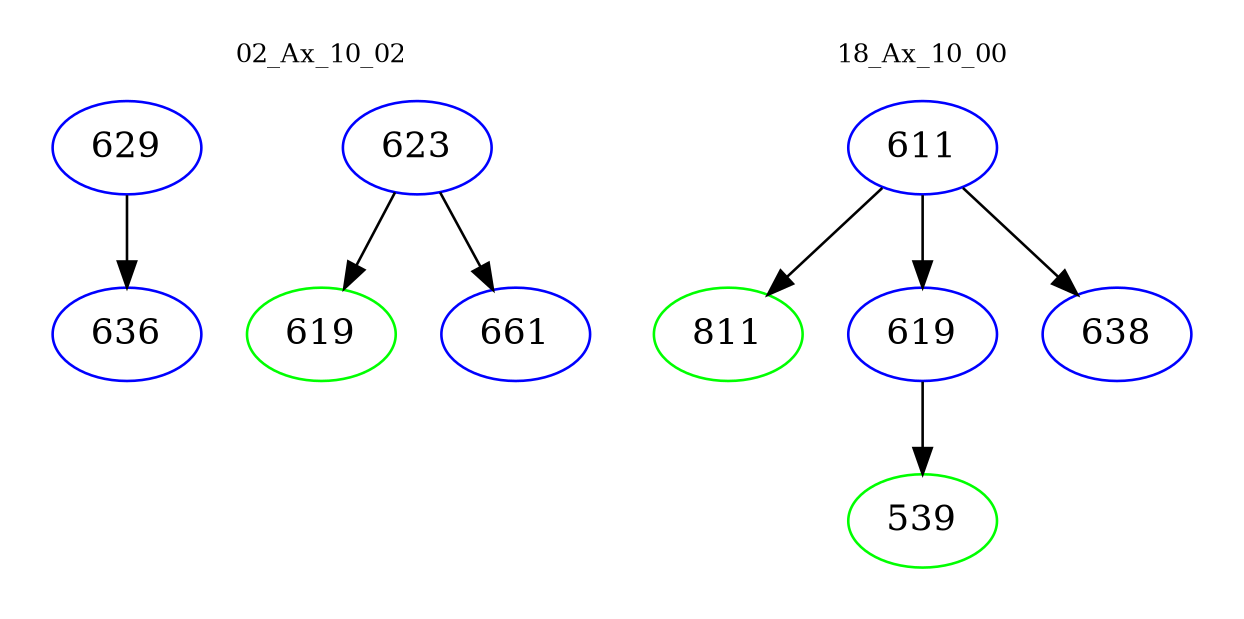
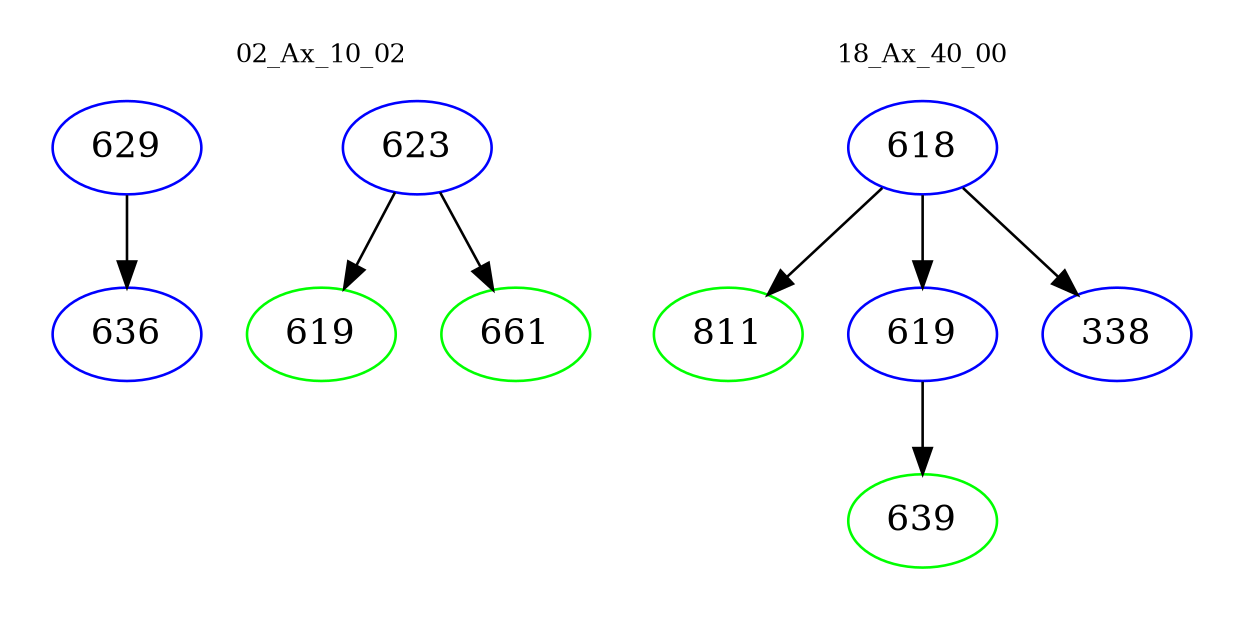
(923, 56) -> (923, 56)
(923, 148) -> (923, 148)
(516, 334) -> (516, 334)
(1117, 334) -> (1117, 334)
(923, 521) -> (923, 521)
